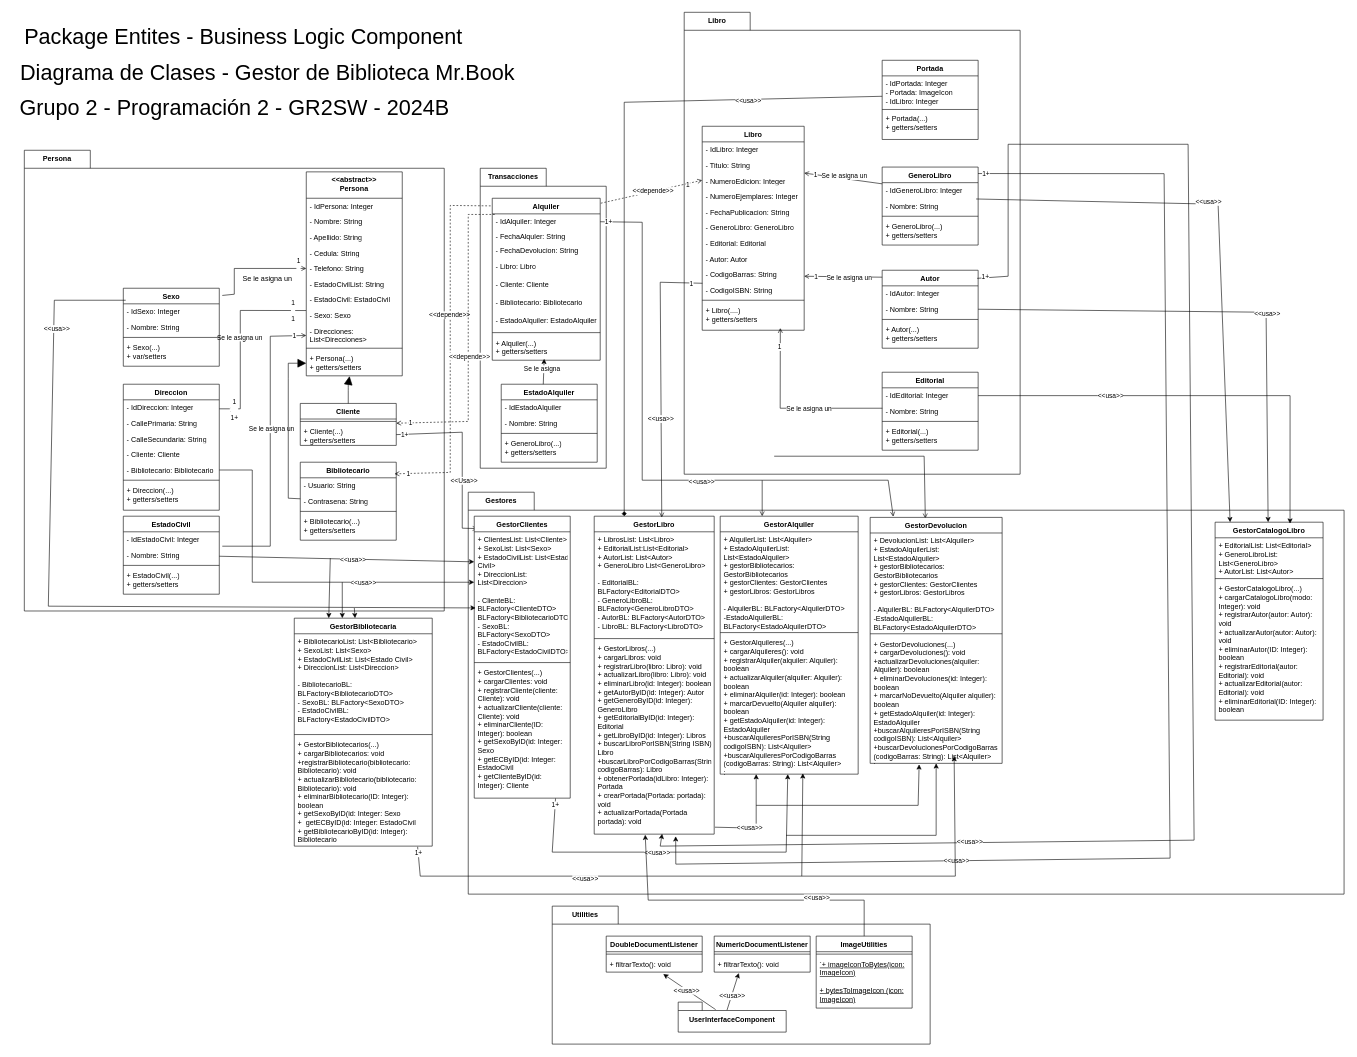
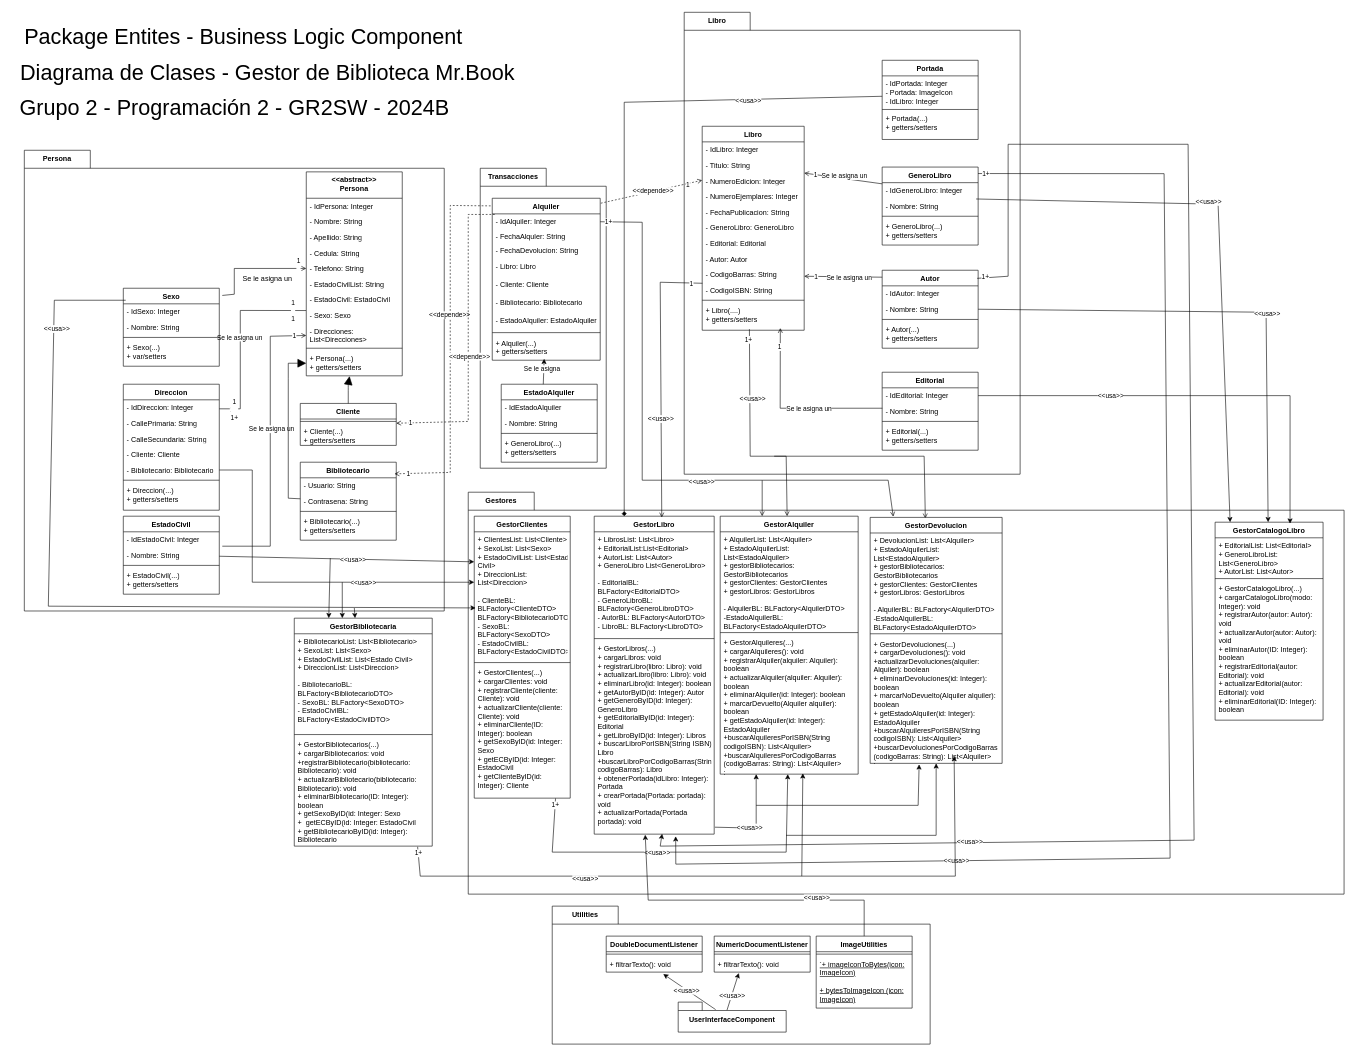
none -> (750, 372)
(462, 454) -> none
